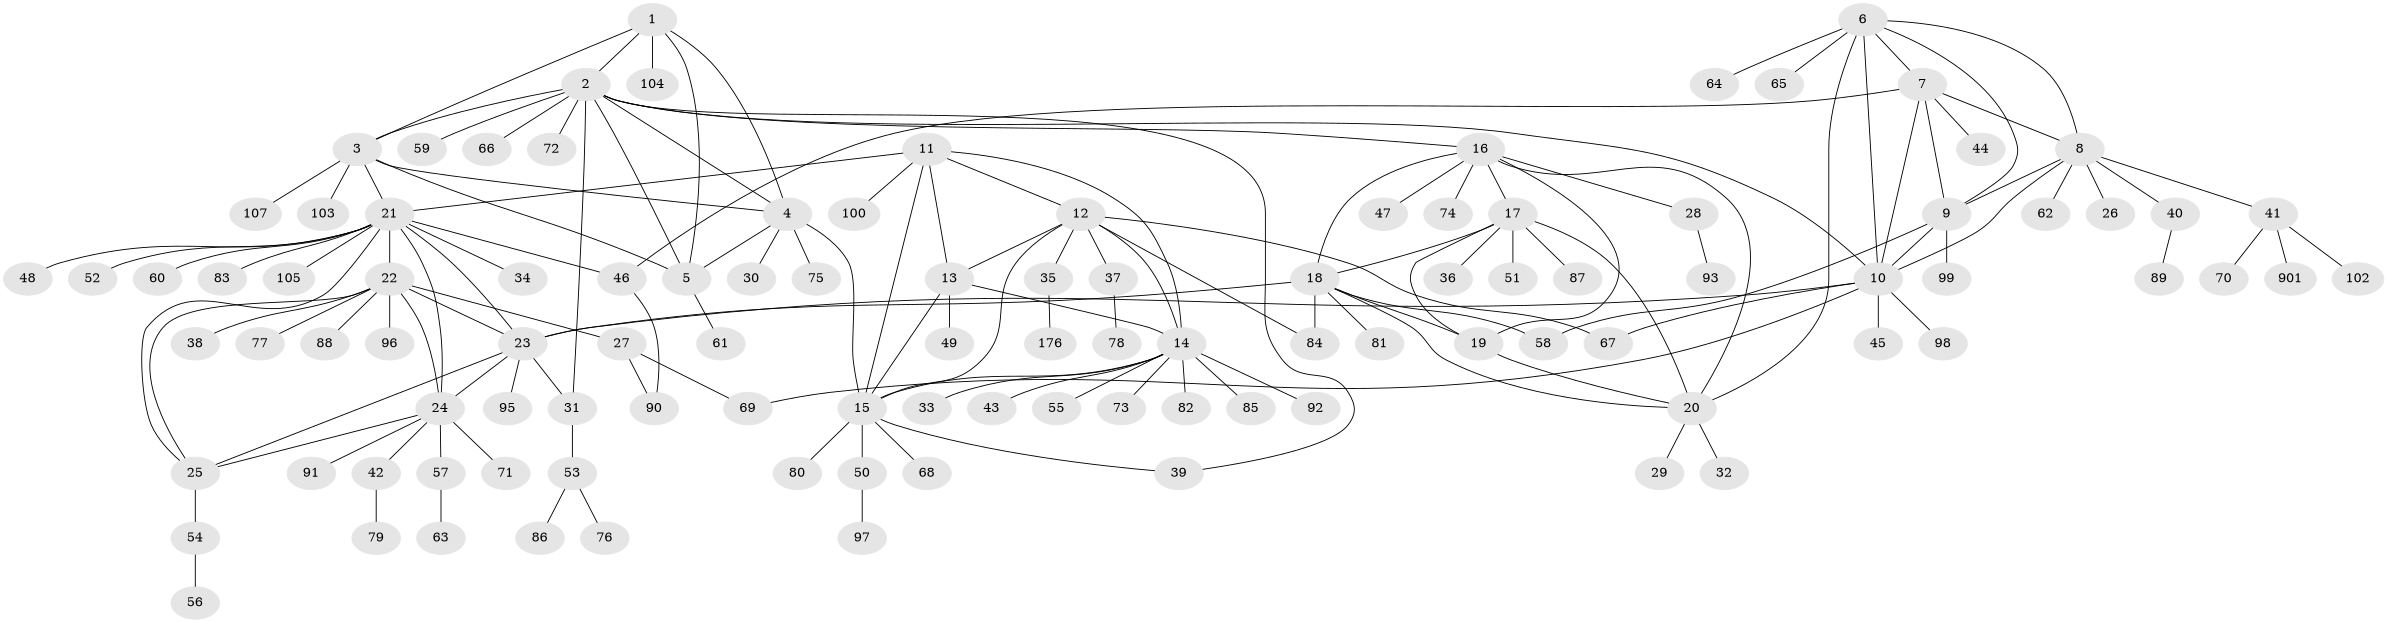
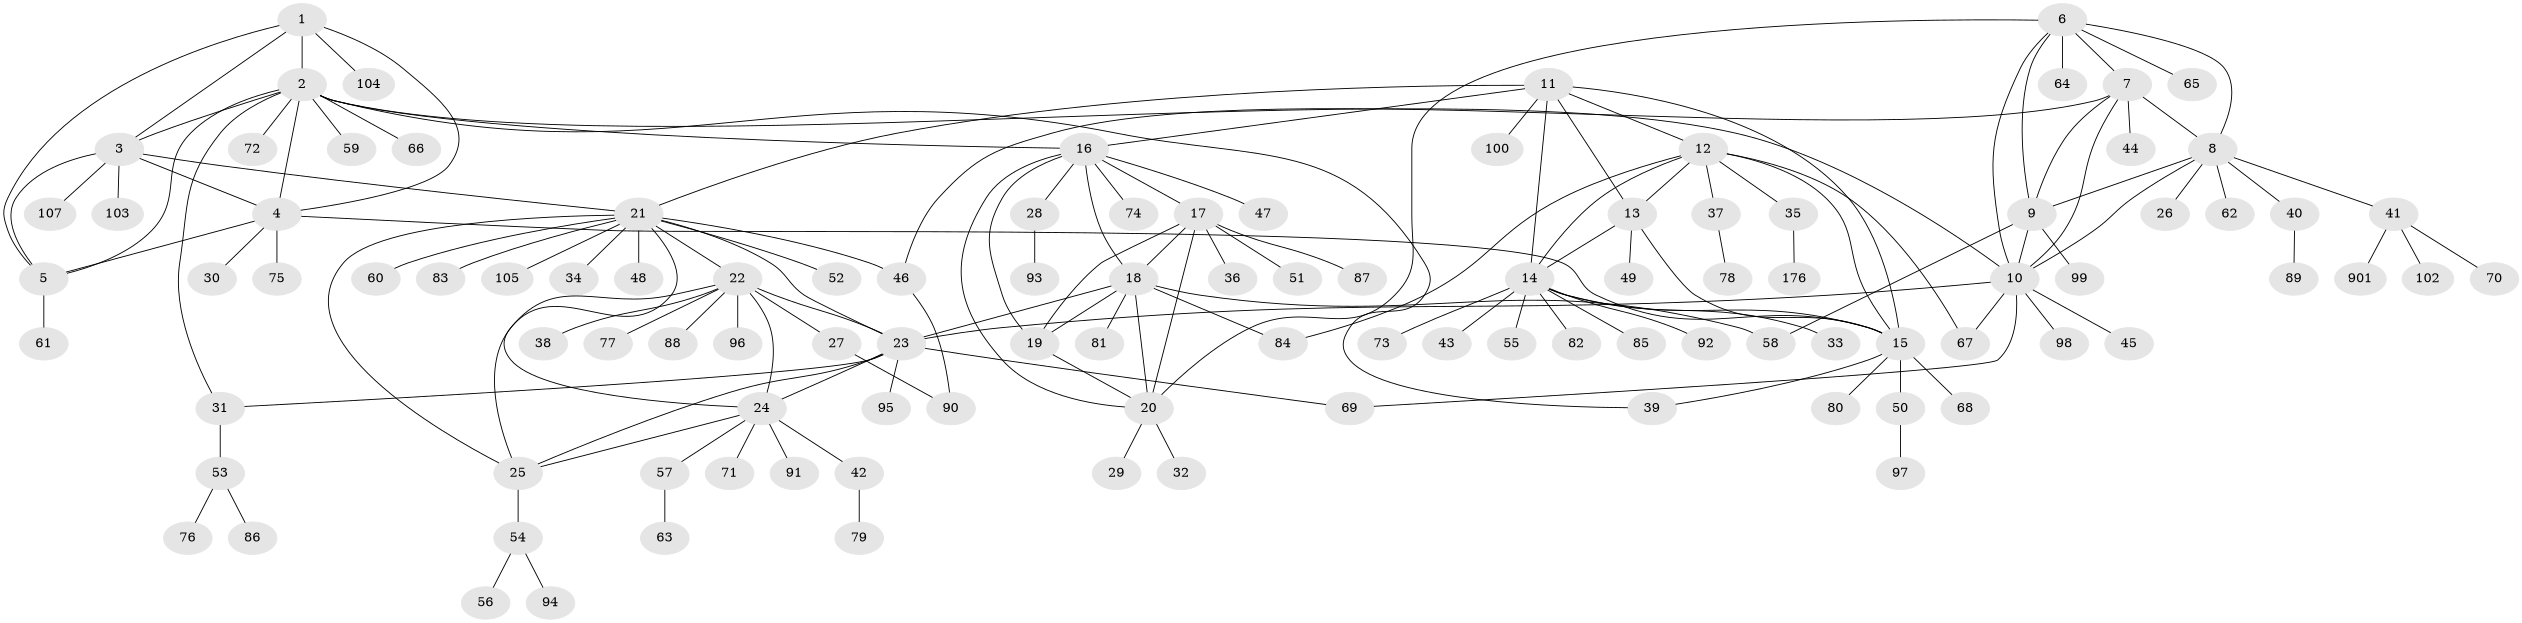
none -> (1316, 117)
(685, 376) -> (1126, 377)
none -> (551, 603)
